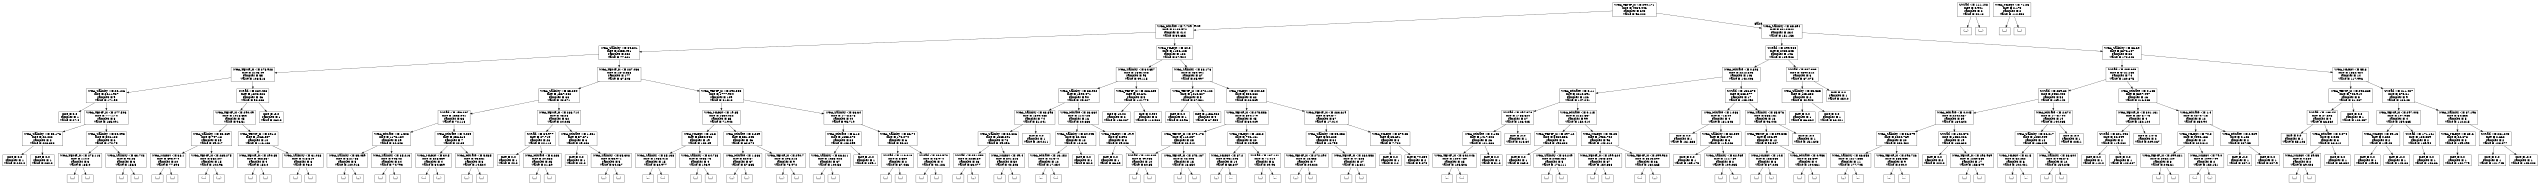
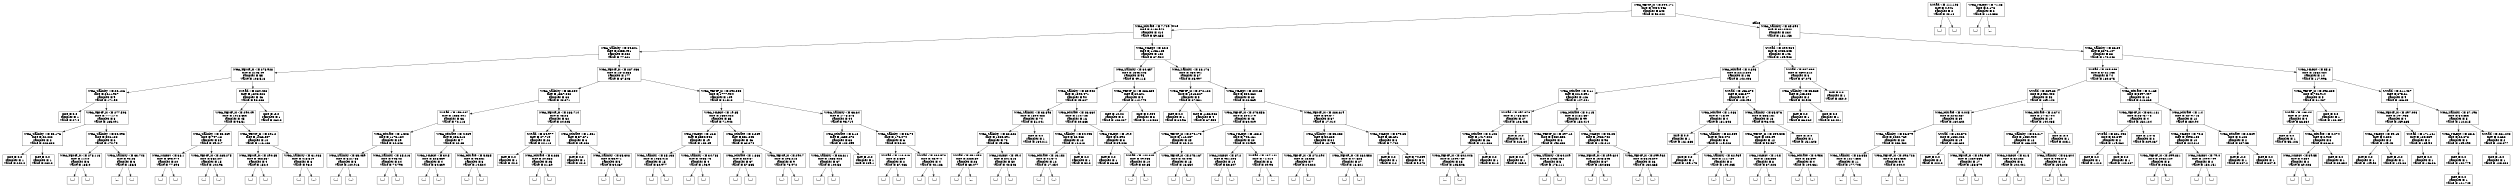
(2494, 149) -> (2458, 169)
(866, 160) -> (865, 160)
